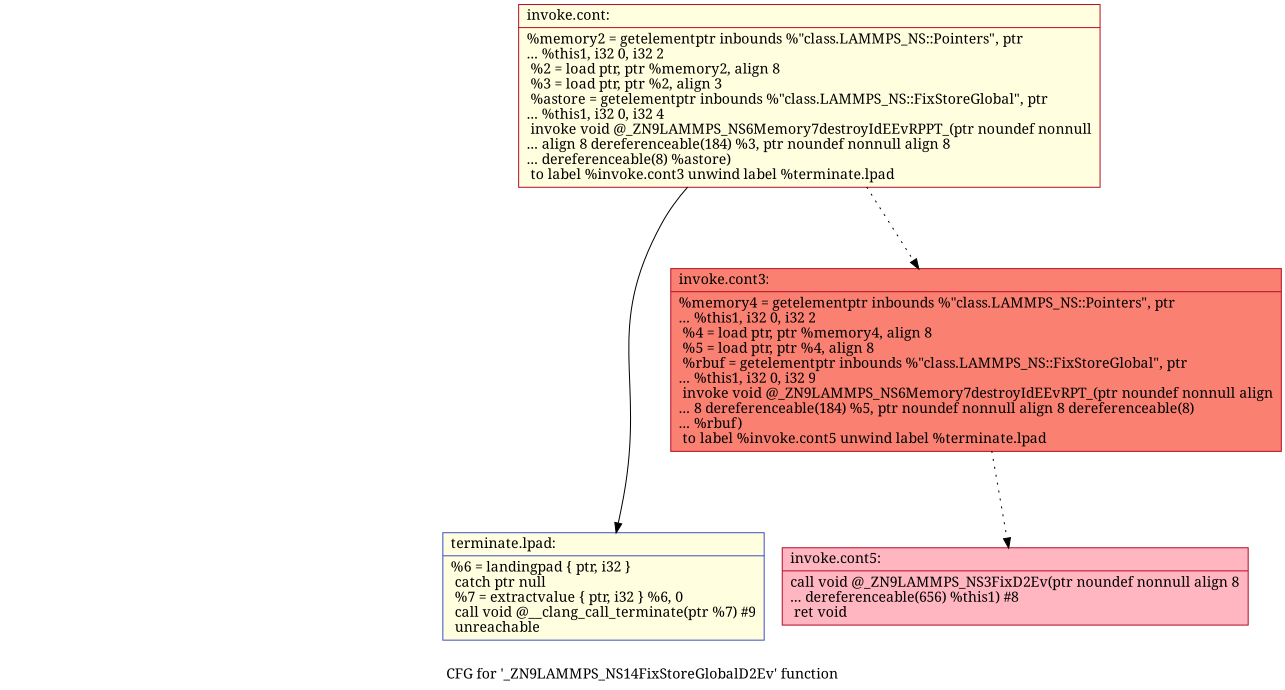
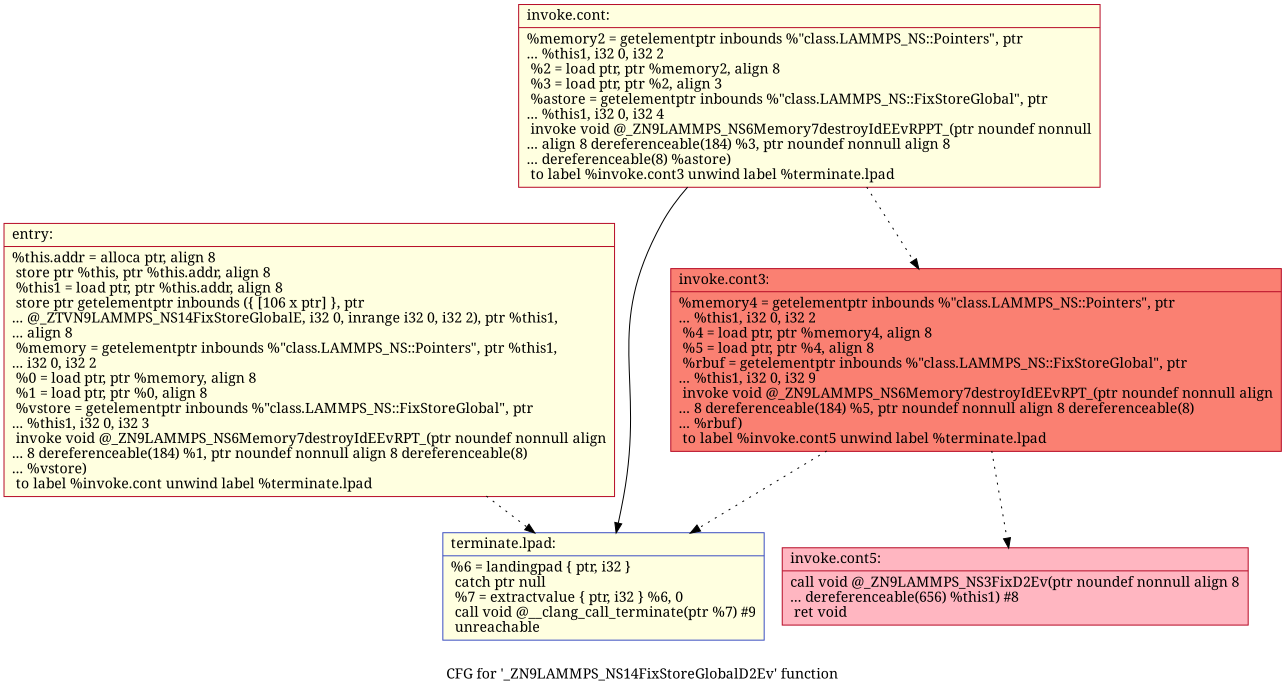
none -> (309, 360)
none -> (763, 489)
